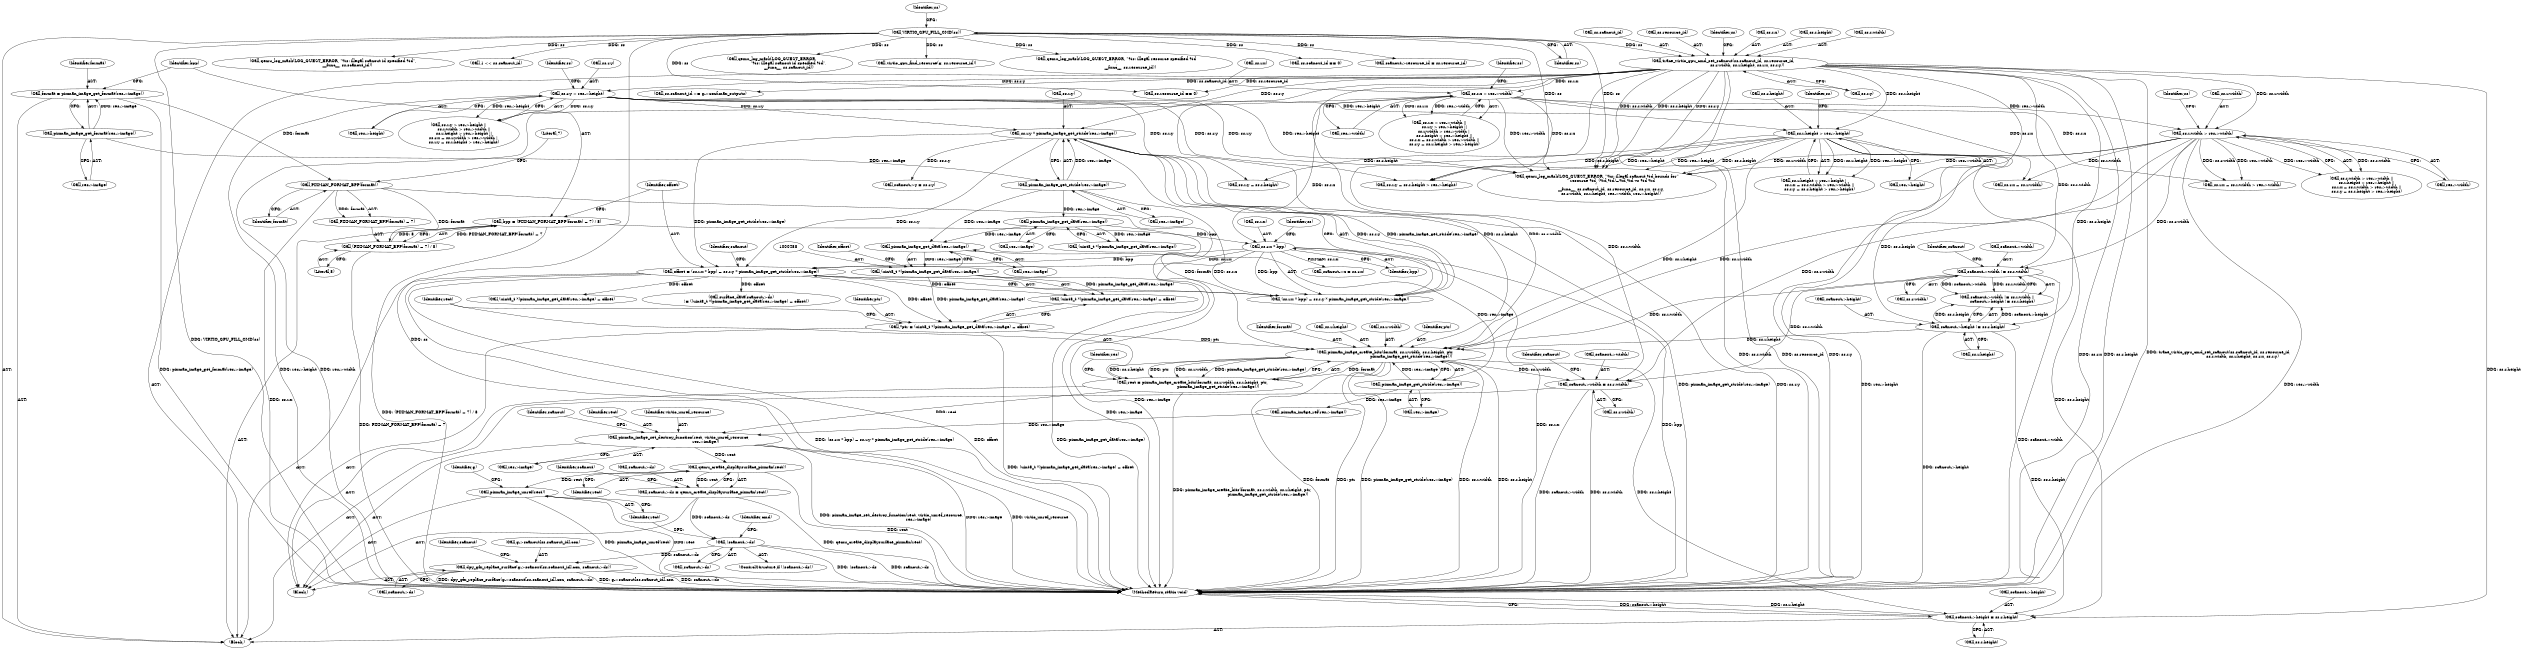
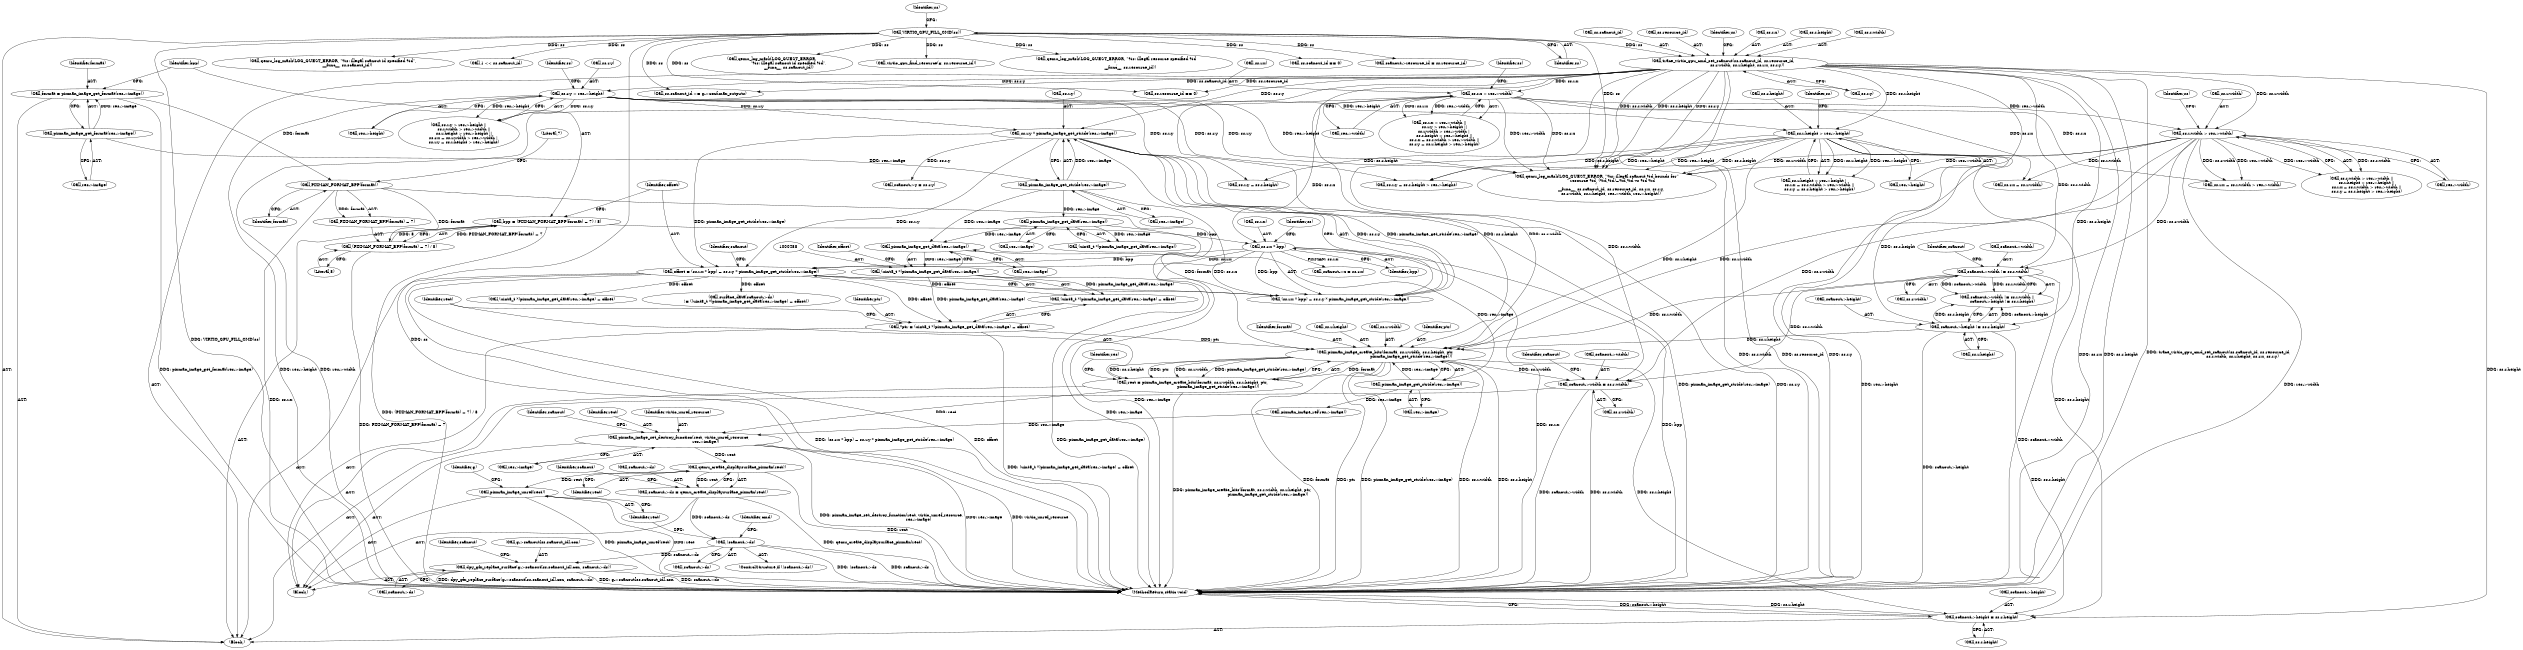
(1423, 40) -> (723, 38)
